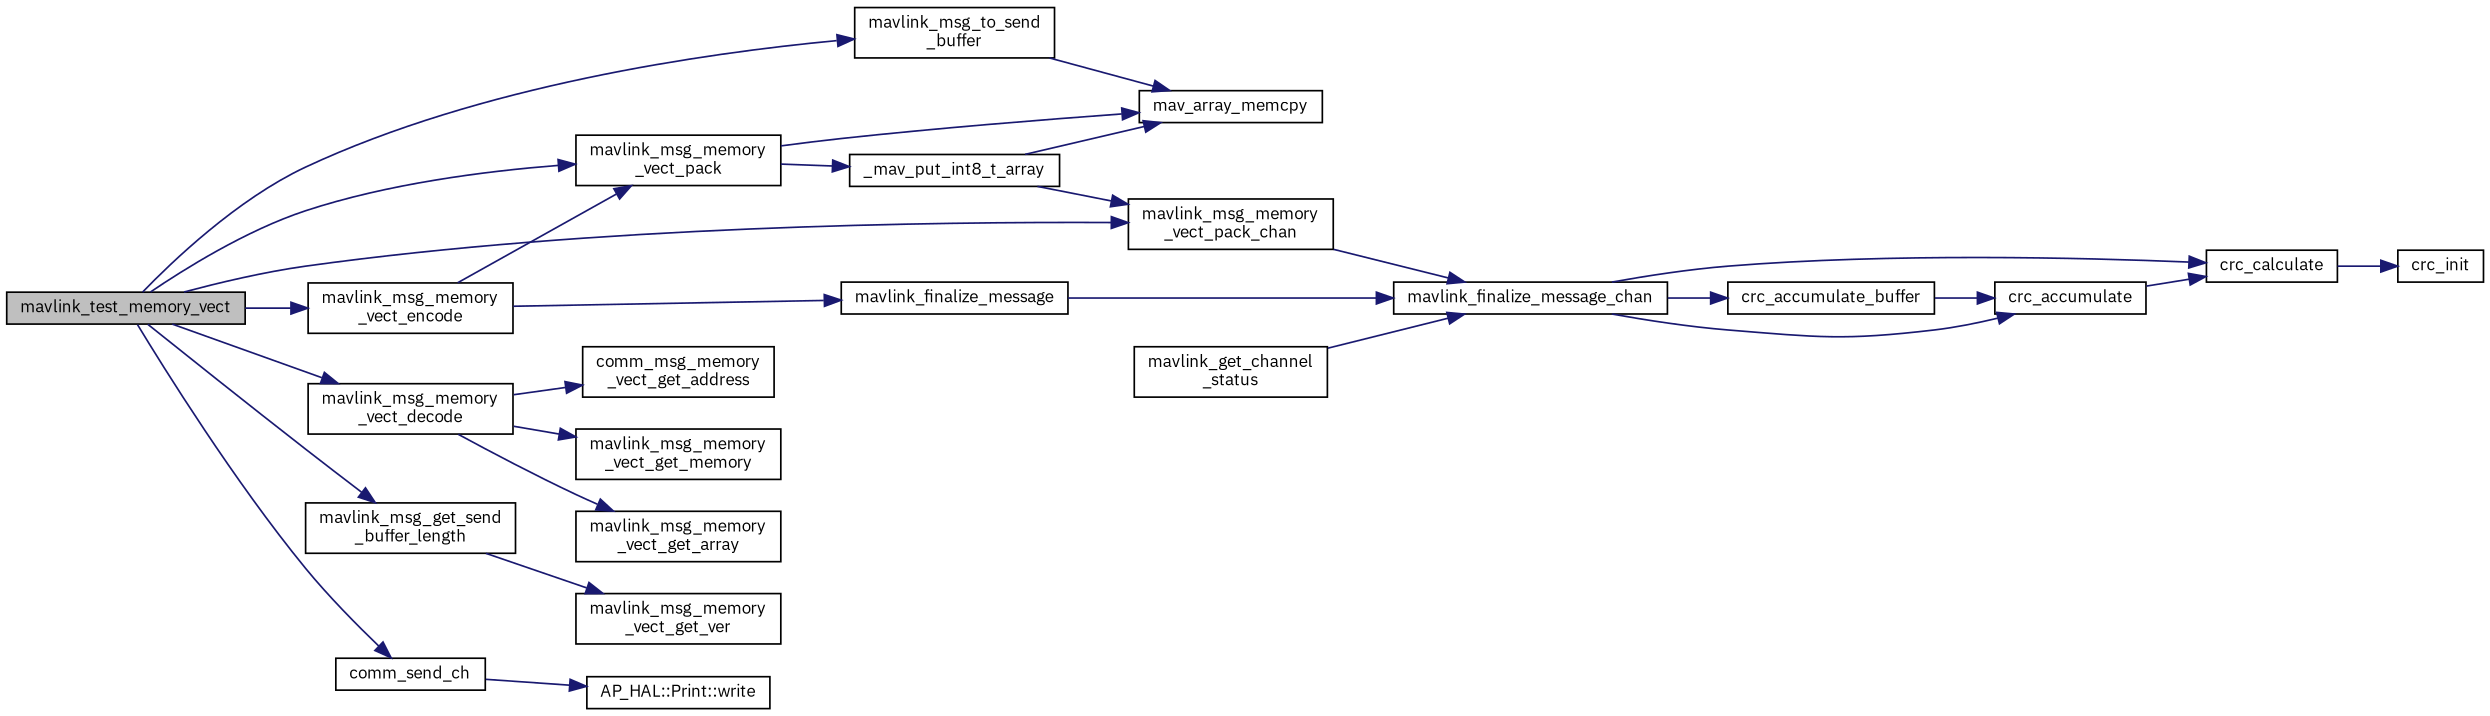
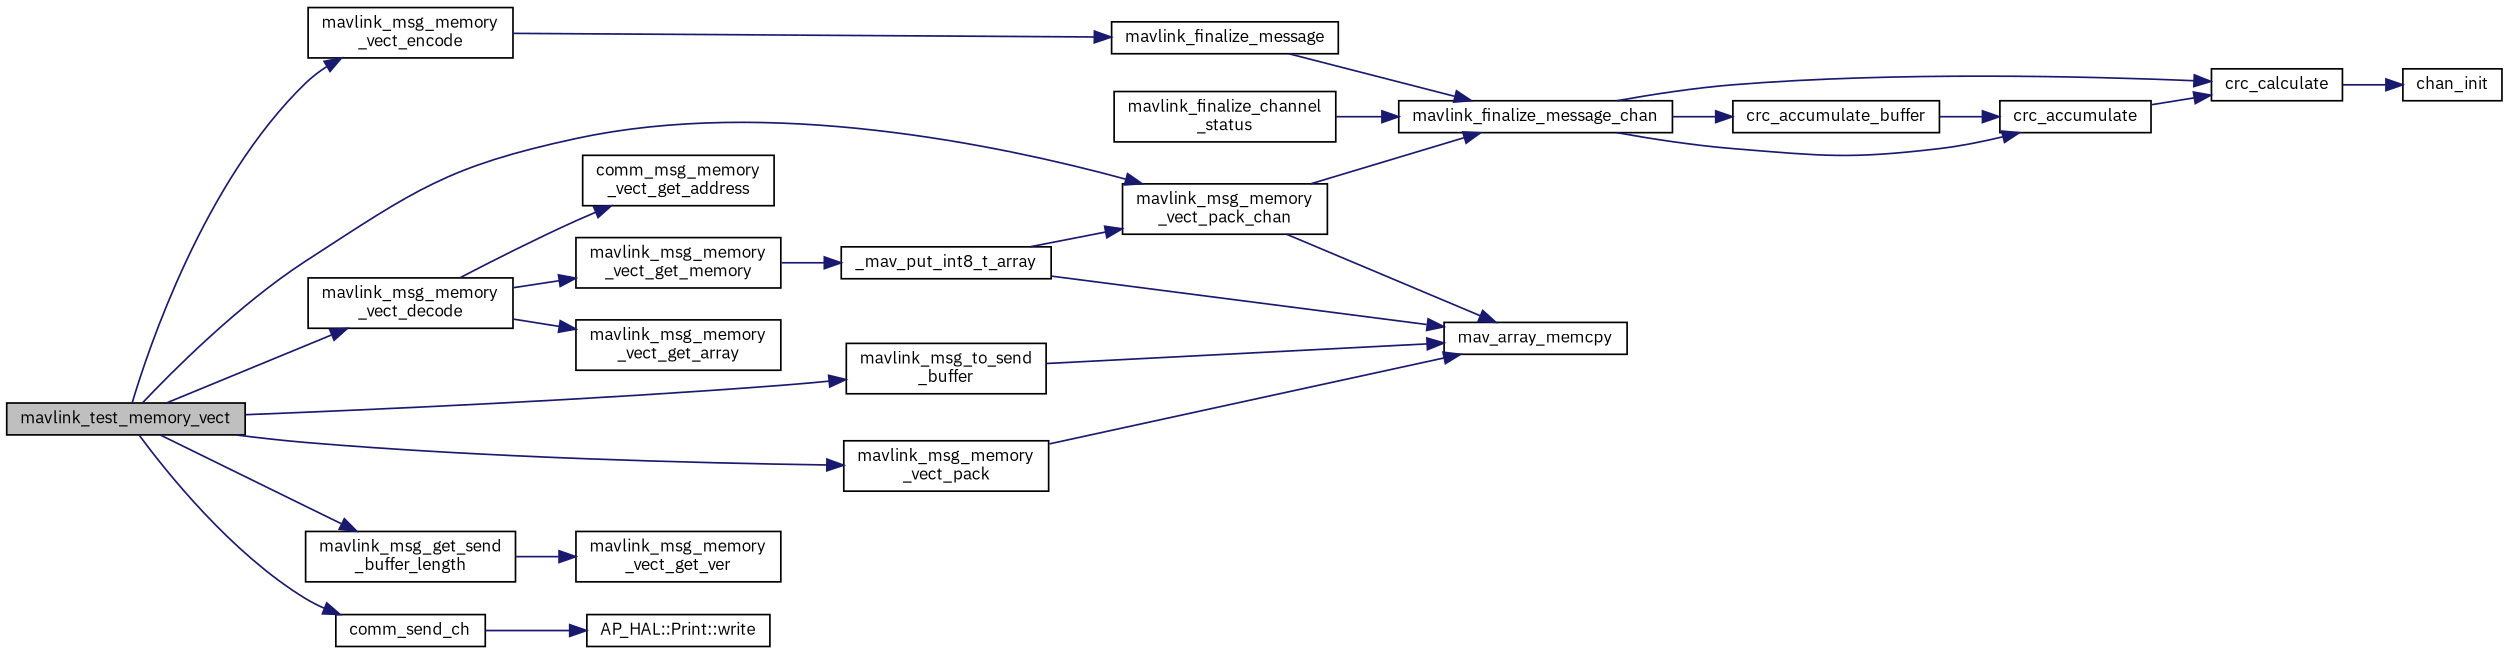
(807, 165) -> (803, 263)
(553, 230) -> none
(2441, 266) -> (2452, 85)
none -> (1383, 275)
(1231, 372) -> (1225, 117)
